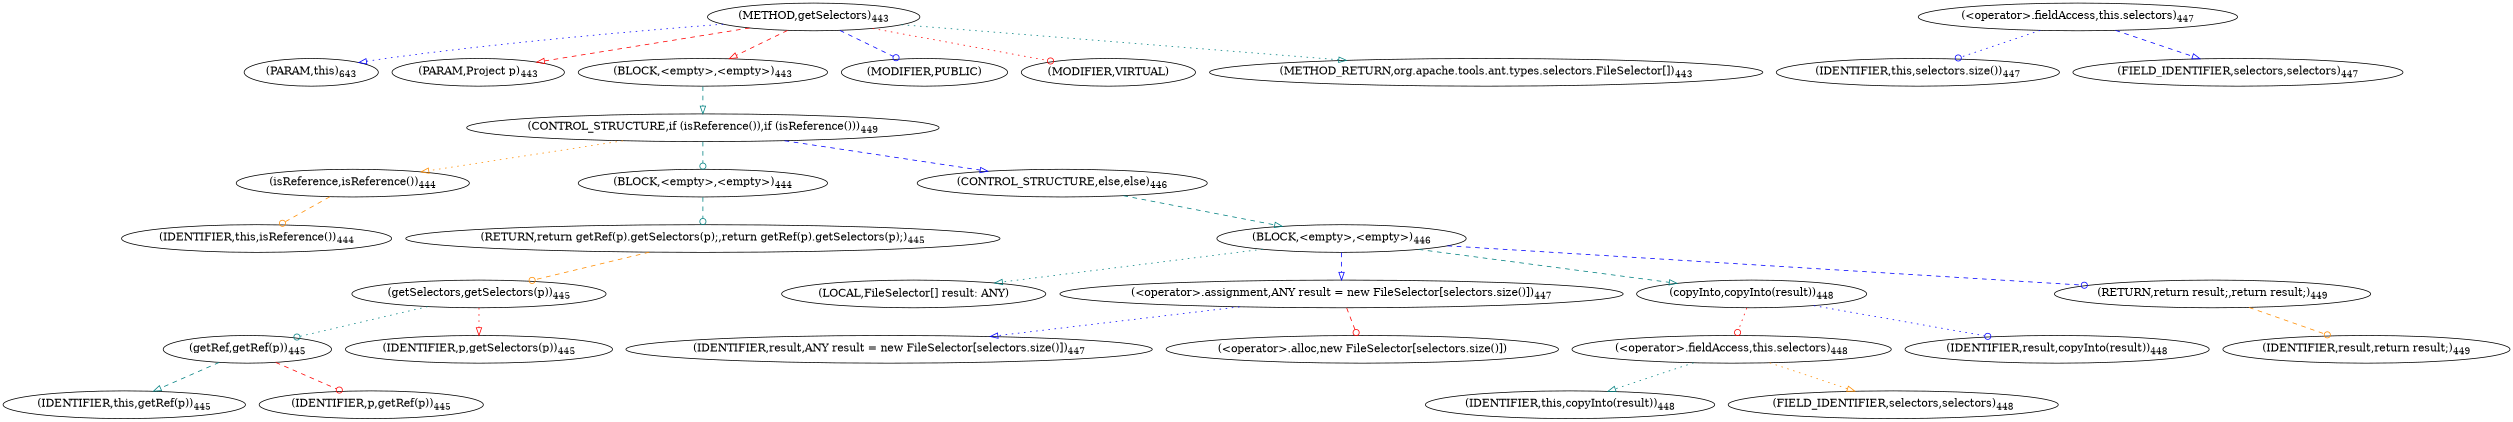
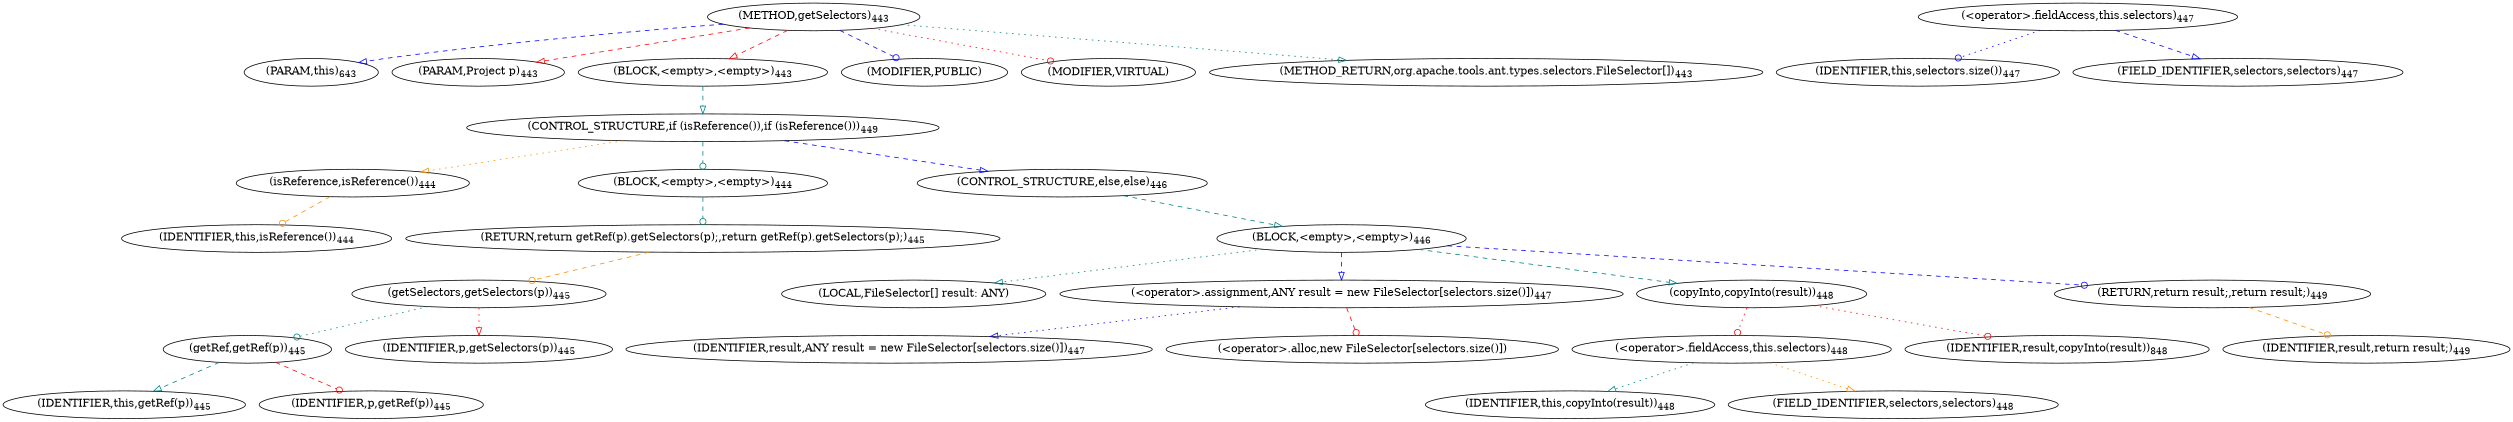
(545, 40) -> (545, 40)
(1899, 321) -> (1899, 321)
(2159, 348) -> (2159, 348)
